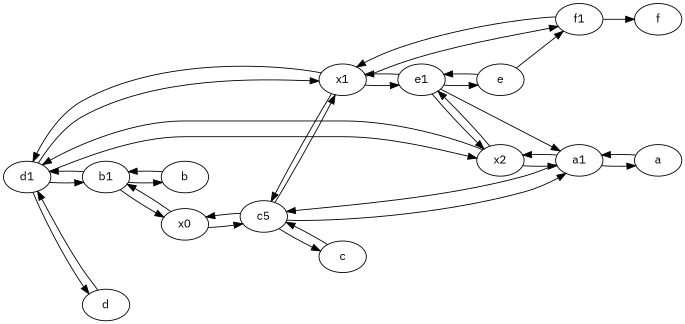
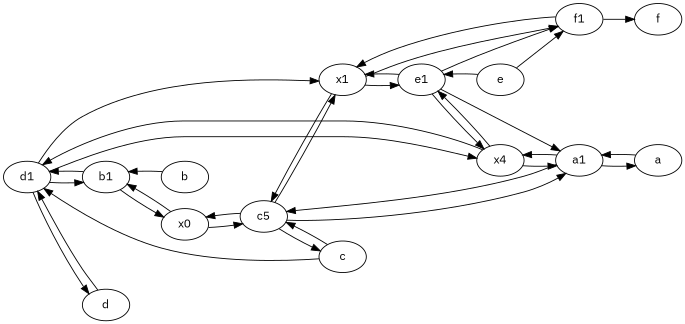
(165, 73) -> (179, 252)
(456, 86) -> (495, 49)
(500, 160) -> (500, 160)
(141, 183) -> none
